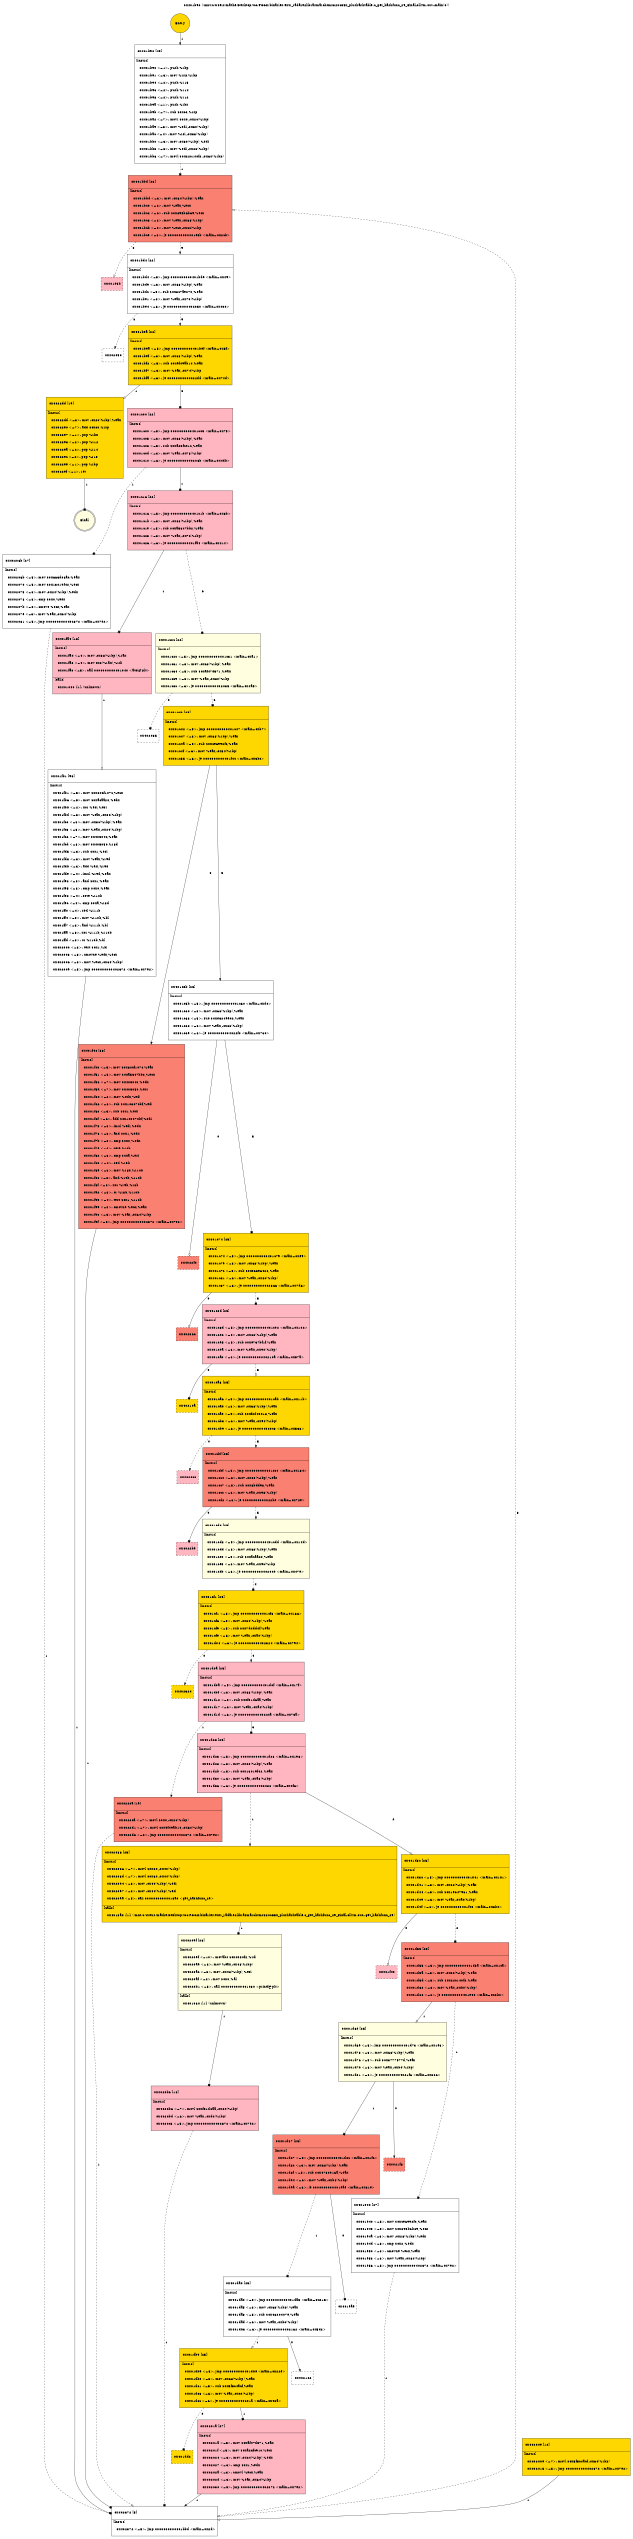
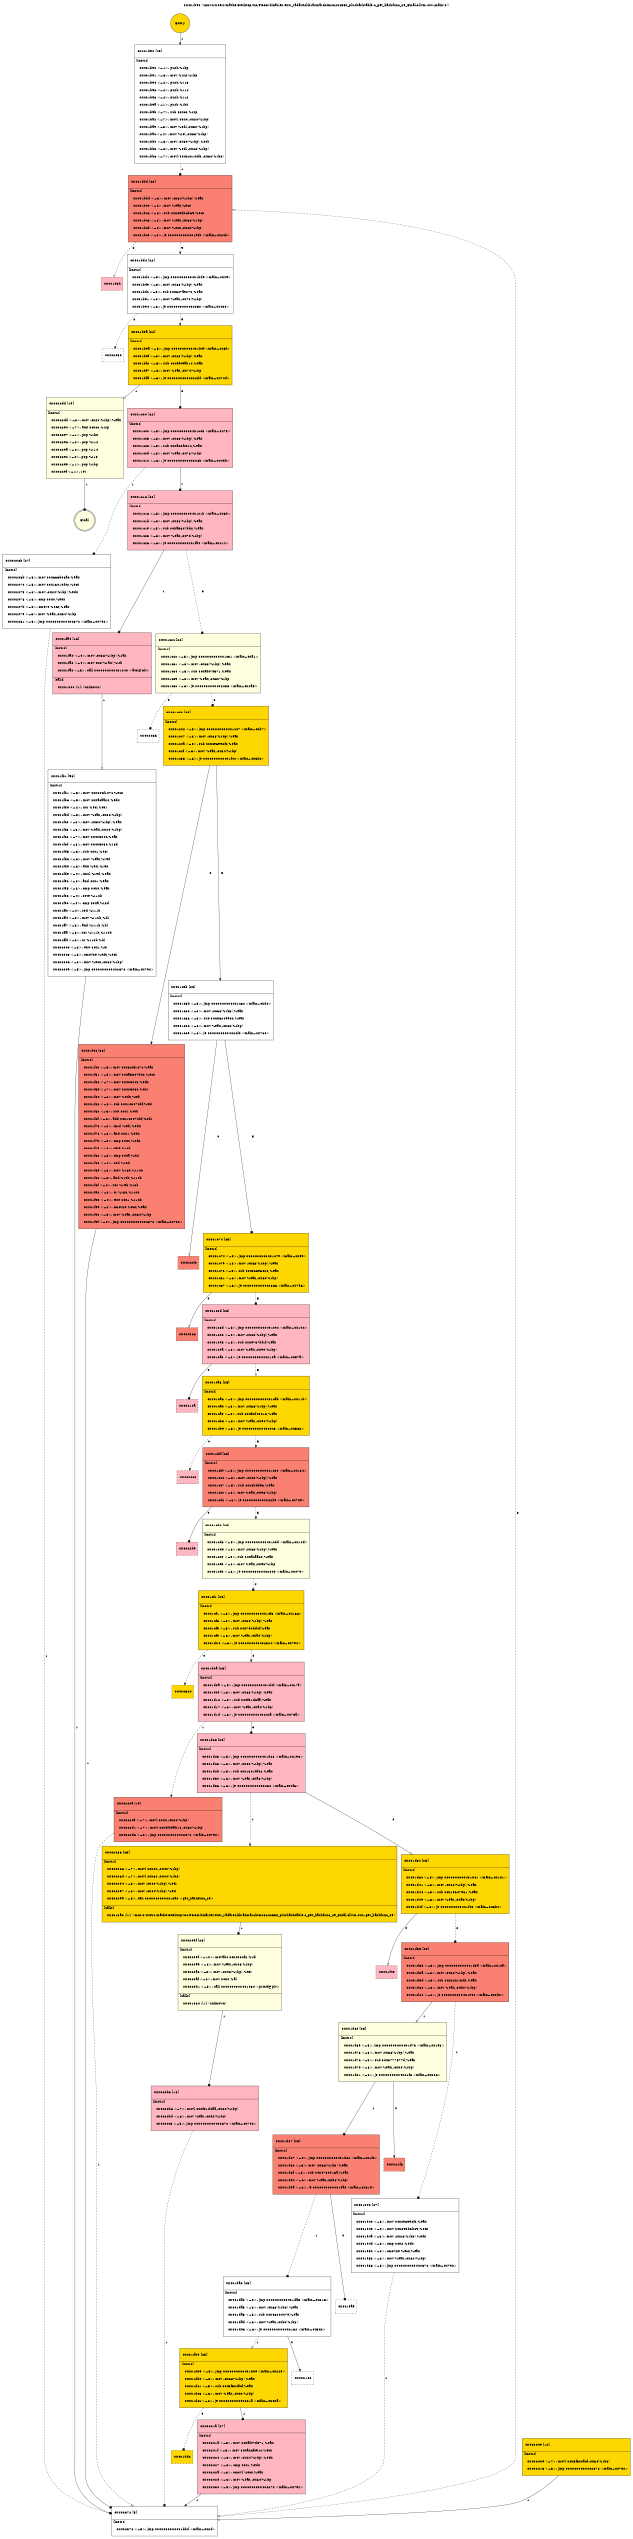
(85, 438) -> (85, 438)
(187, 1406) -> (187, 1406)
